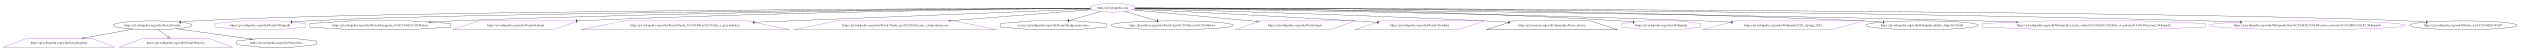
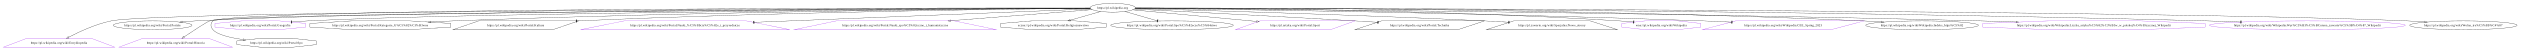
(1113, 8) -> (1113, 8)
(636, 11) -> (636, 11)
(1508, 11) -> (1508, 11)
(1780, 11) -> (1780, 11)
(1085, 16) -> (1085, 16)
(260, 25) -> (260, 25)
(516, 25) -> (516, 25)
(1172, 25) -> (1172, 25)
(1295, 25) -> (1295, 25)
(1420, 25) -> (1420, 25)
(1661, 25) -> (1661, 25)
(163, 33) -> (635, 9)
(109, 34) -> (578, 11)
(213, 34) -> (630, 11)
